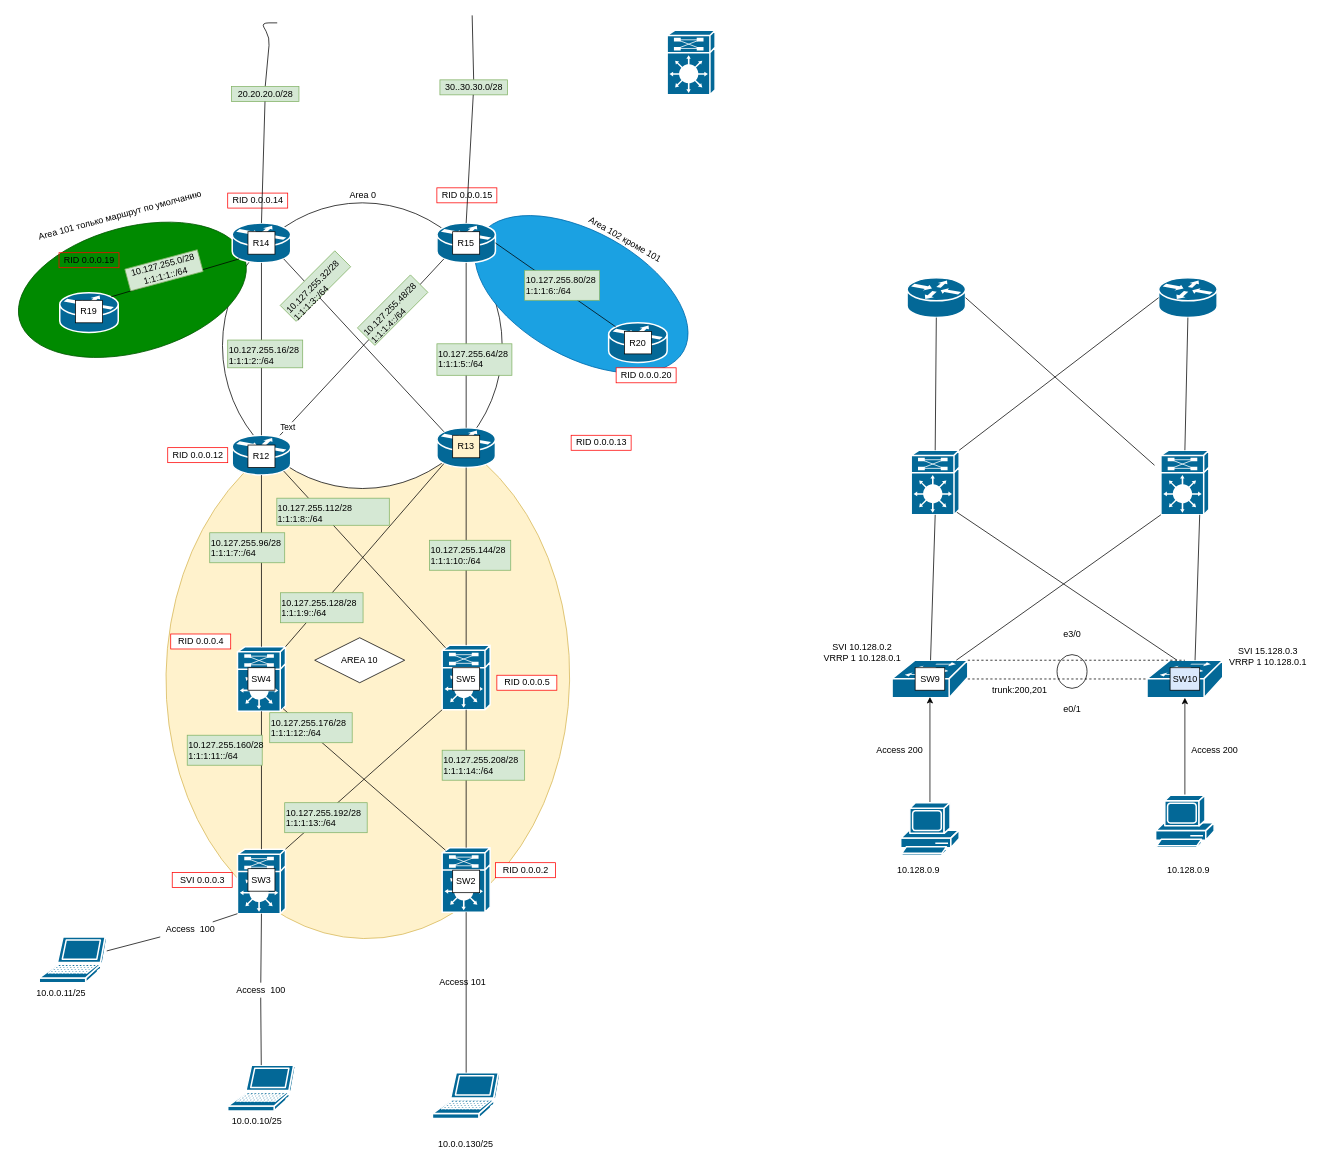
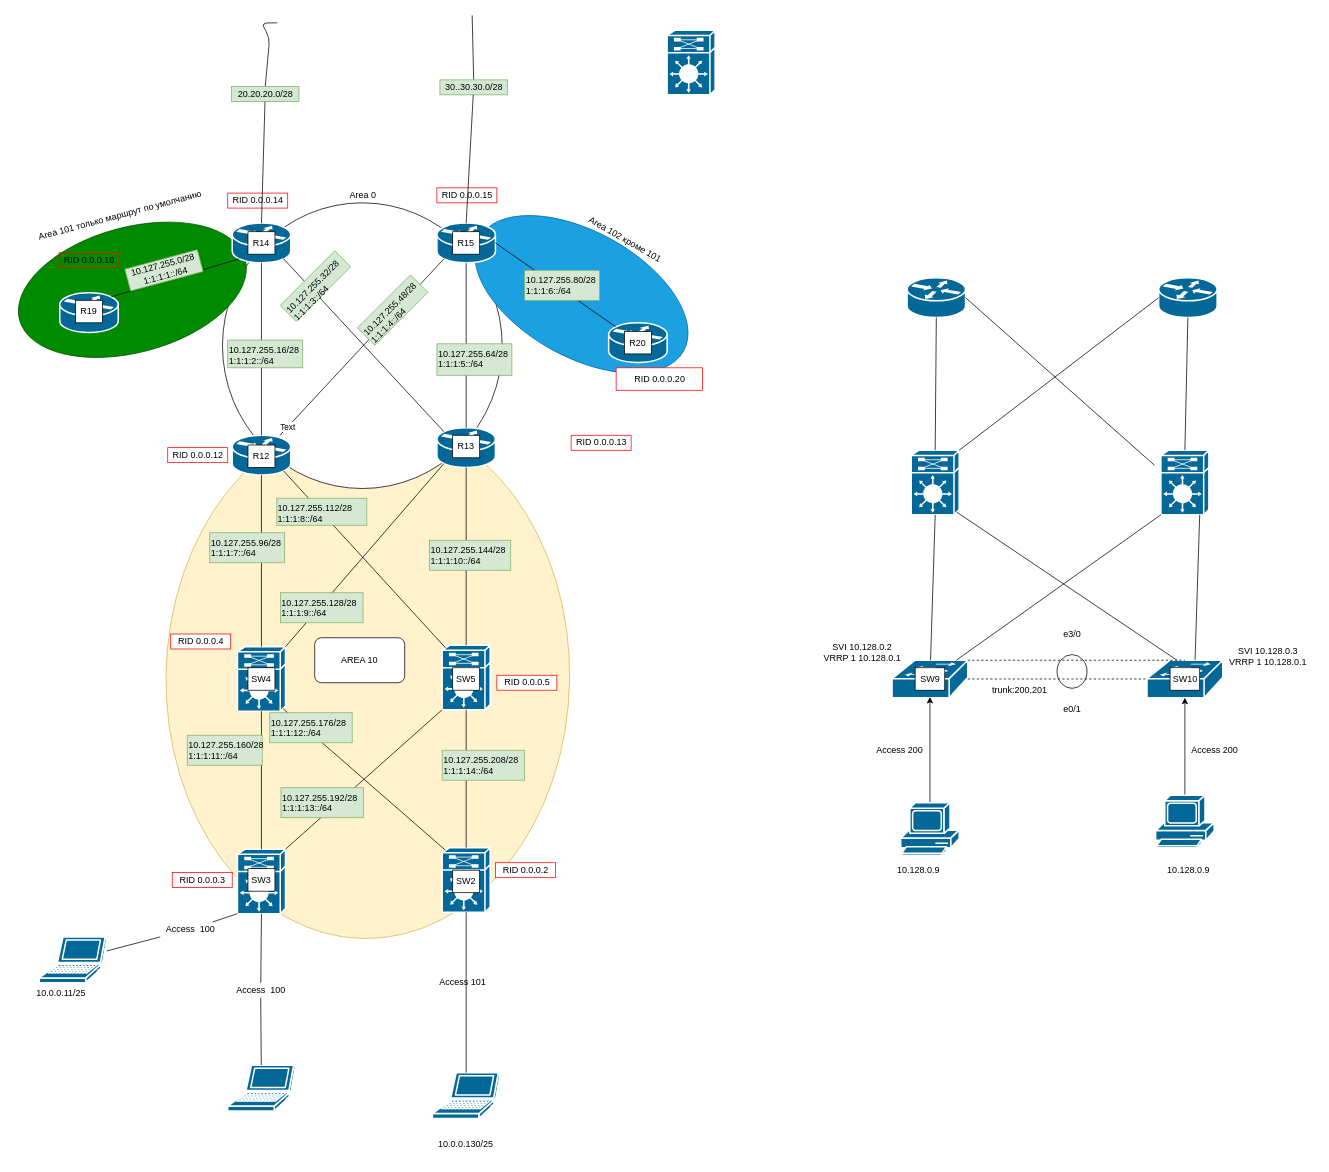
(646, 375) -> (659, 379)
(466, 447) -> (466, 447)
(333, 512) -> (322, 512)
(1268, 657) -> (1268, 657)
(360, 660) -> (360, 660)
(1185, 679) -> (1185, 679)
(326, 818) -> (322, 803)
(203, 880) -> (203, 880)
(264, 1122) -> none
